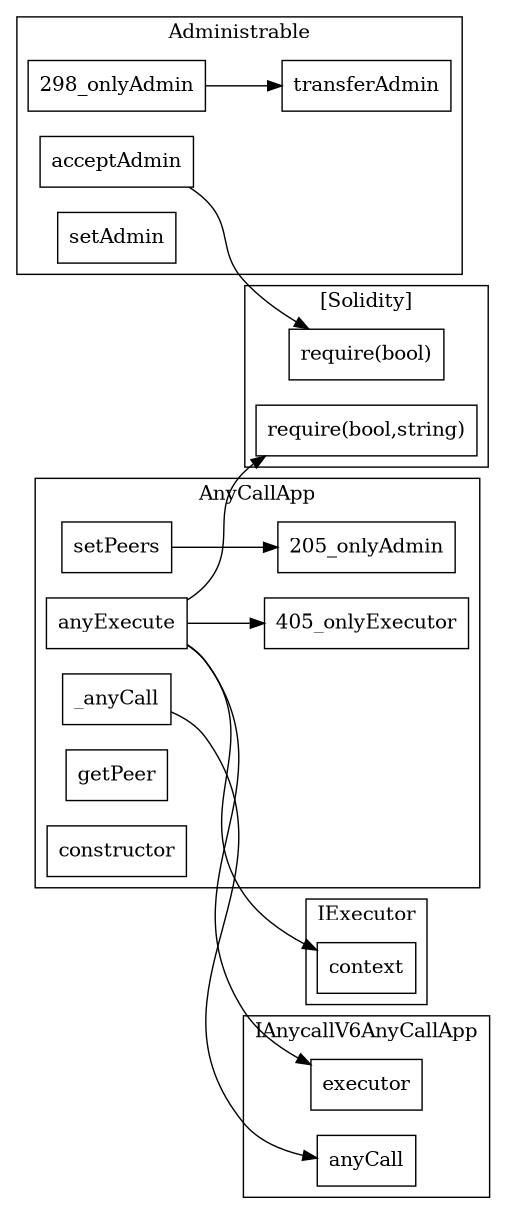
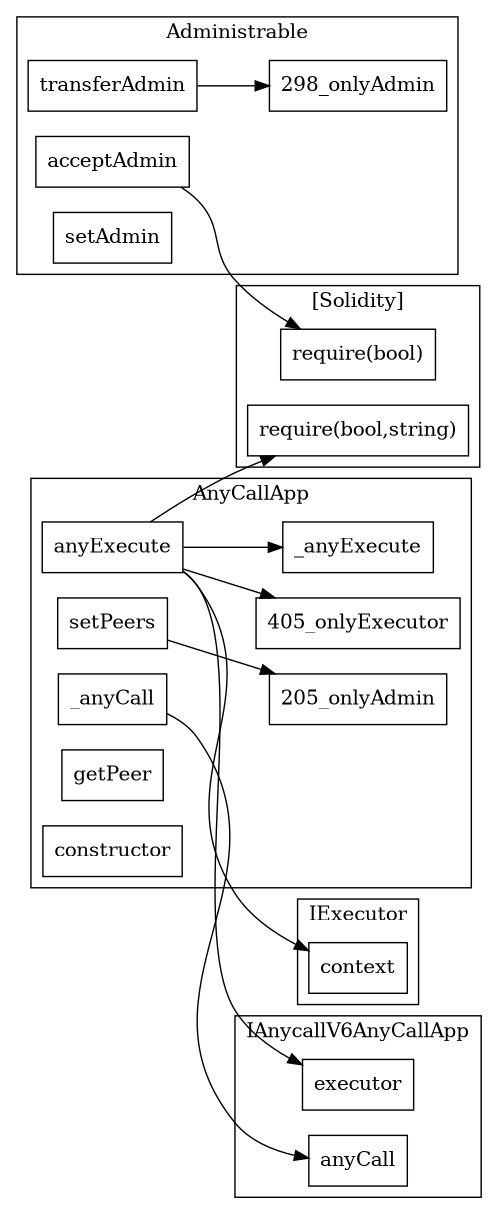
(237, 86) -> (226, 86)
none -> (358, 547)
